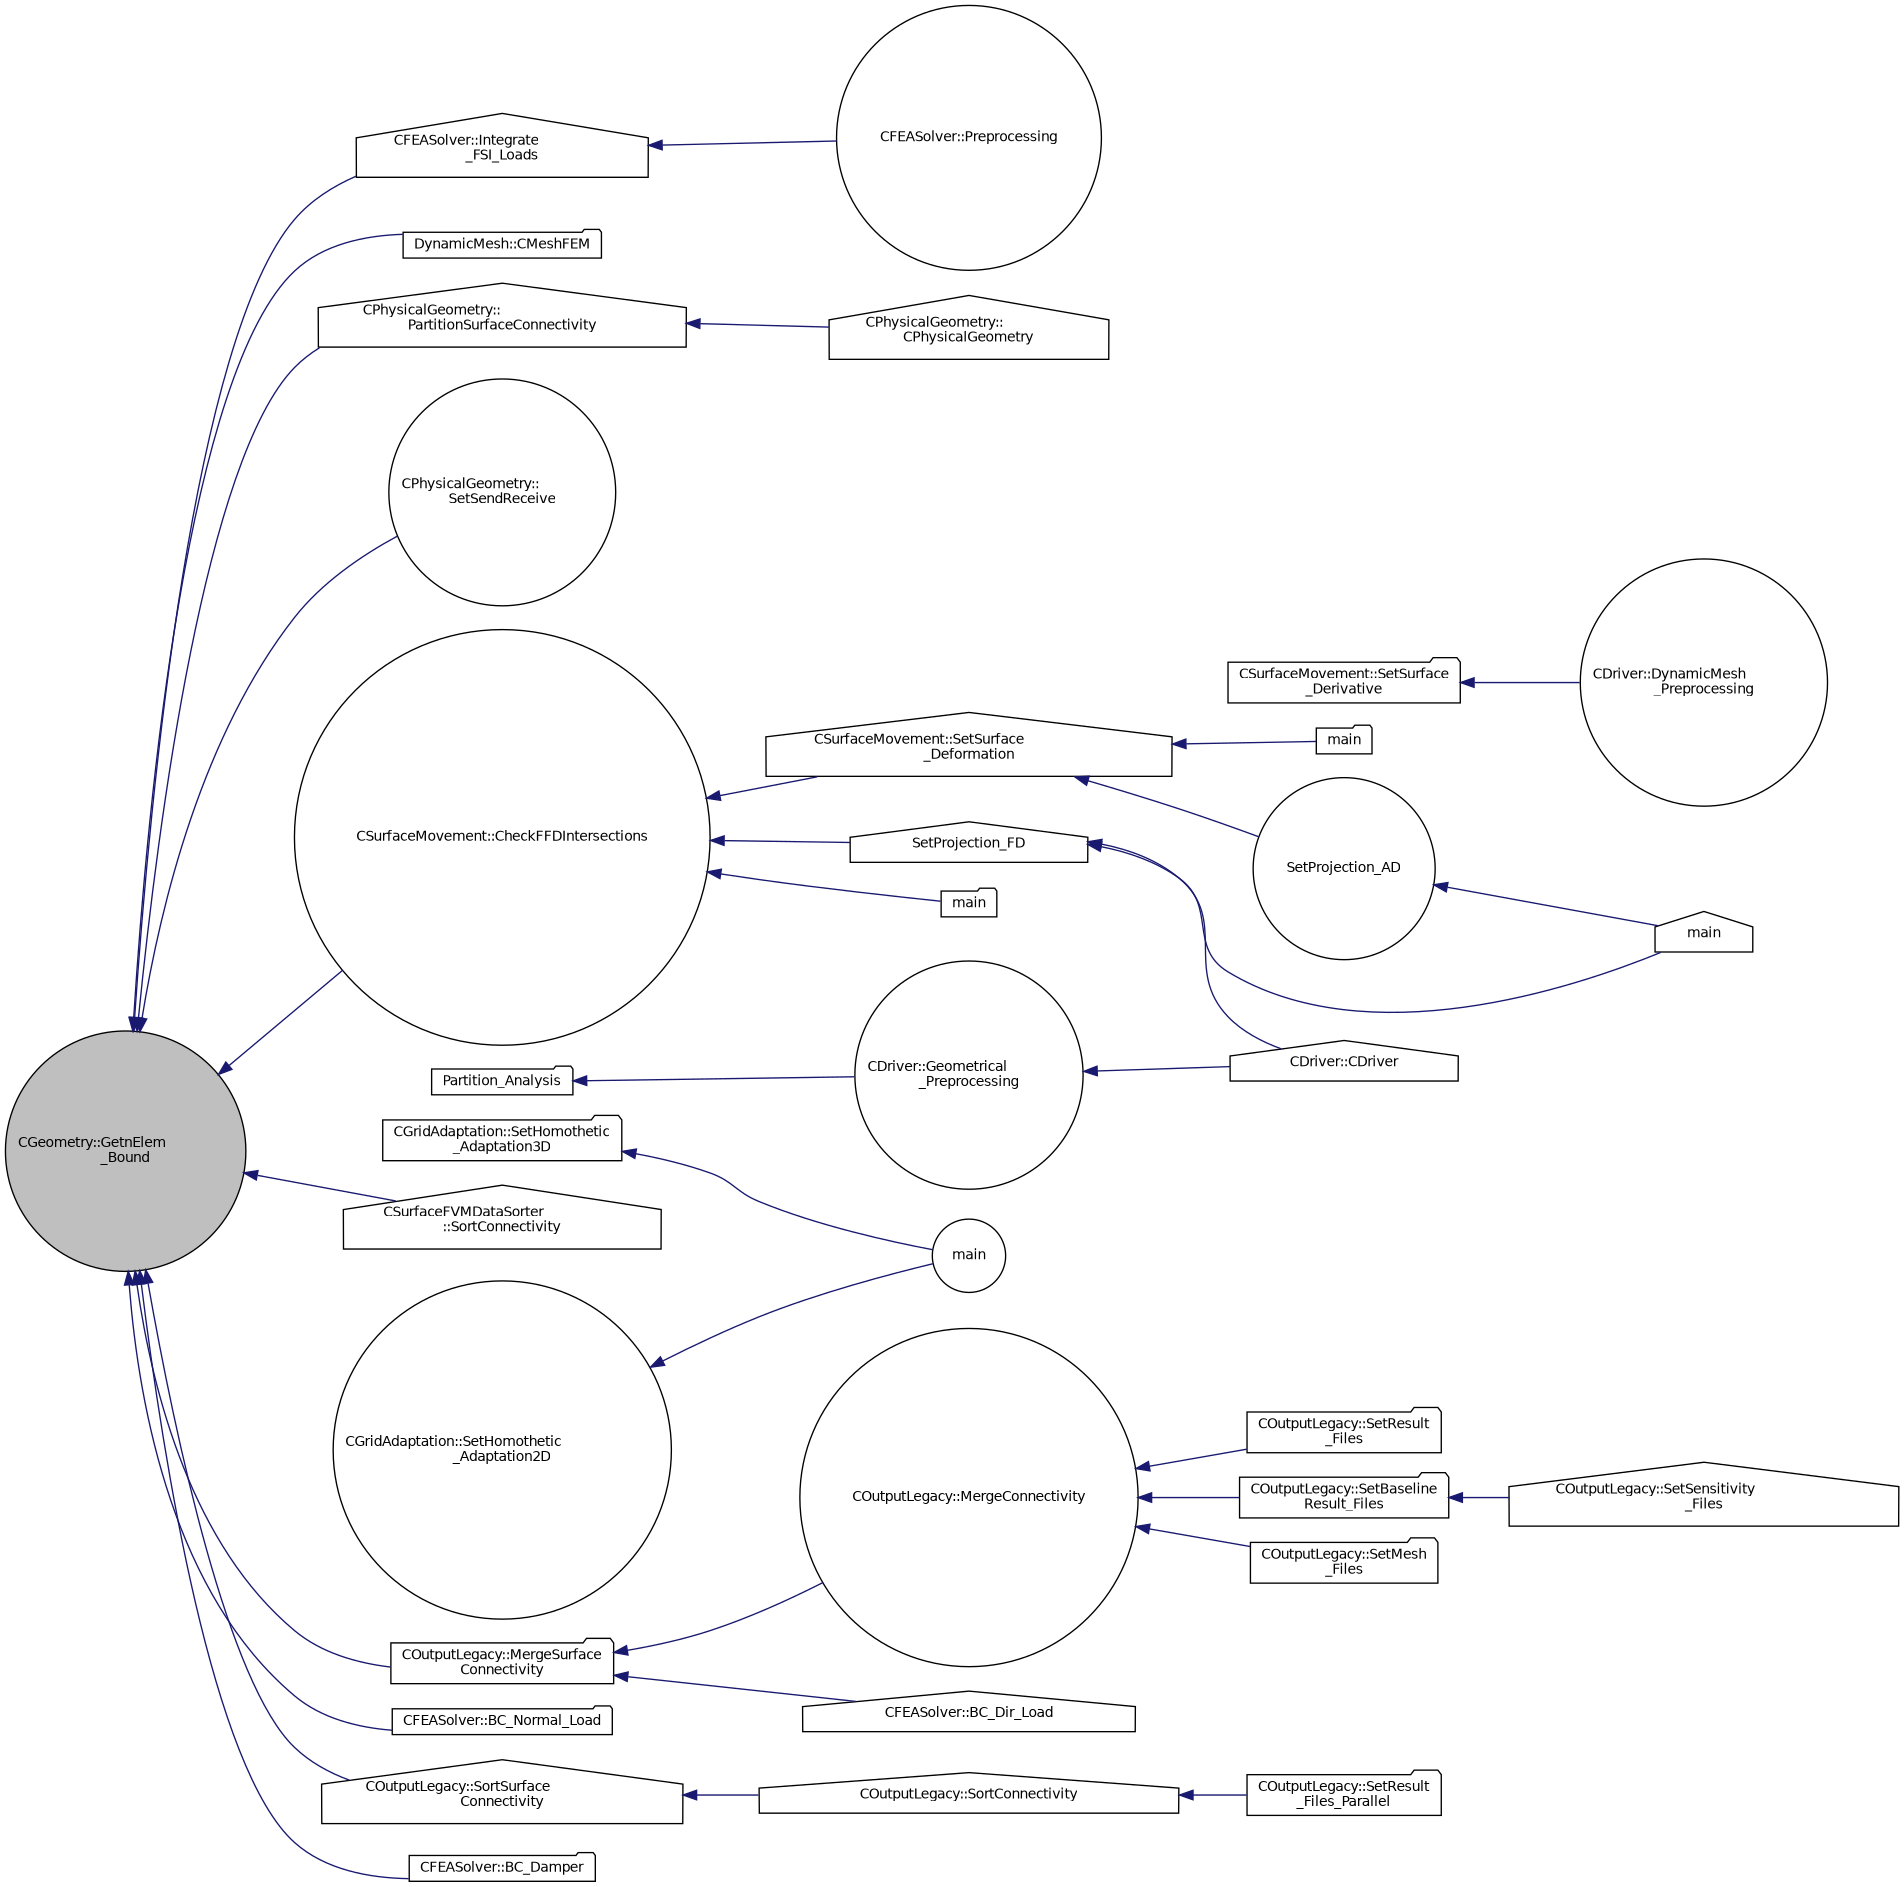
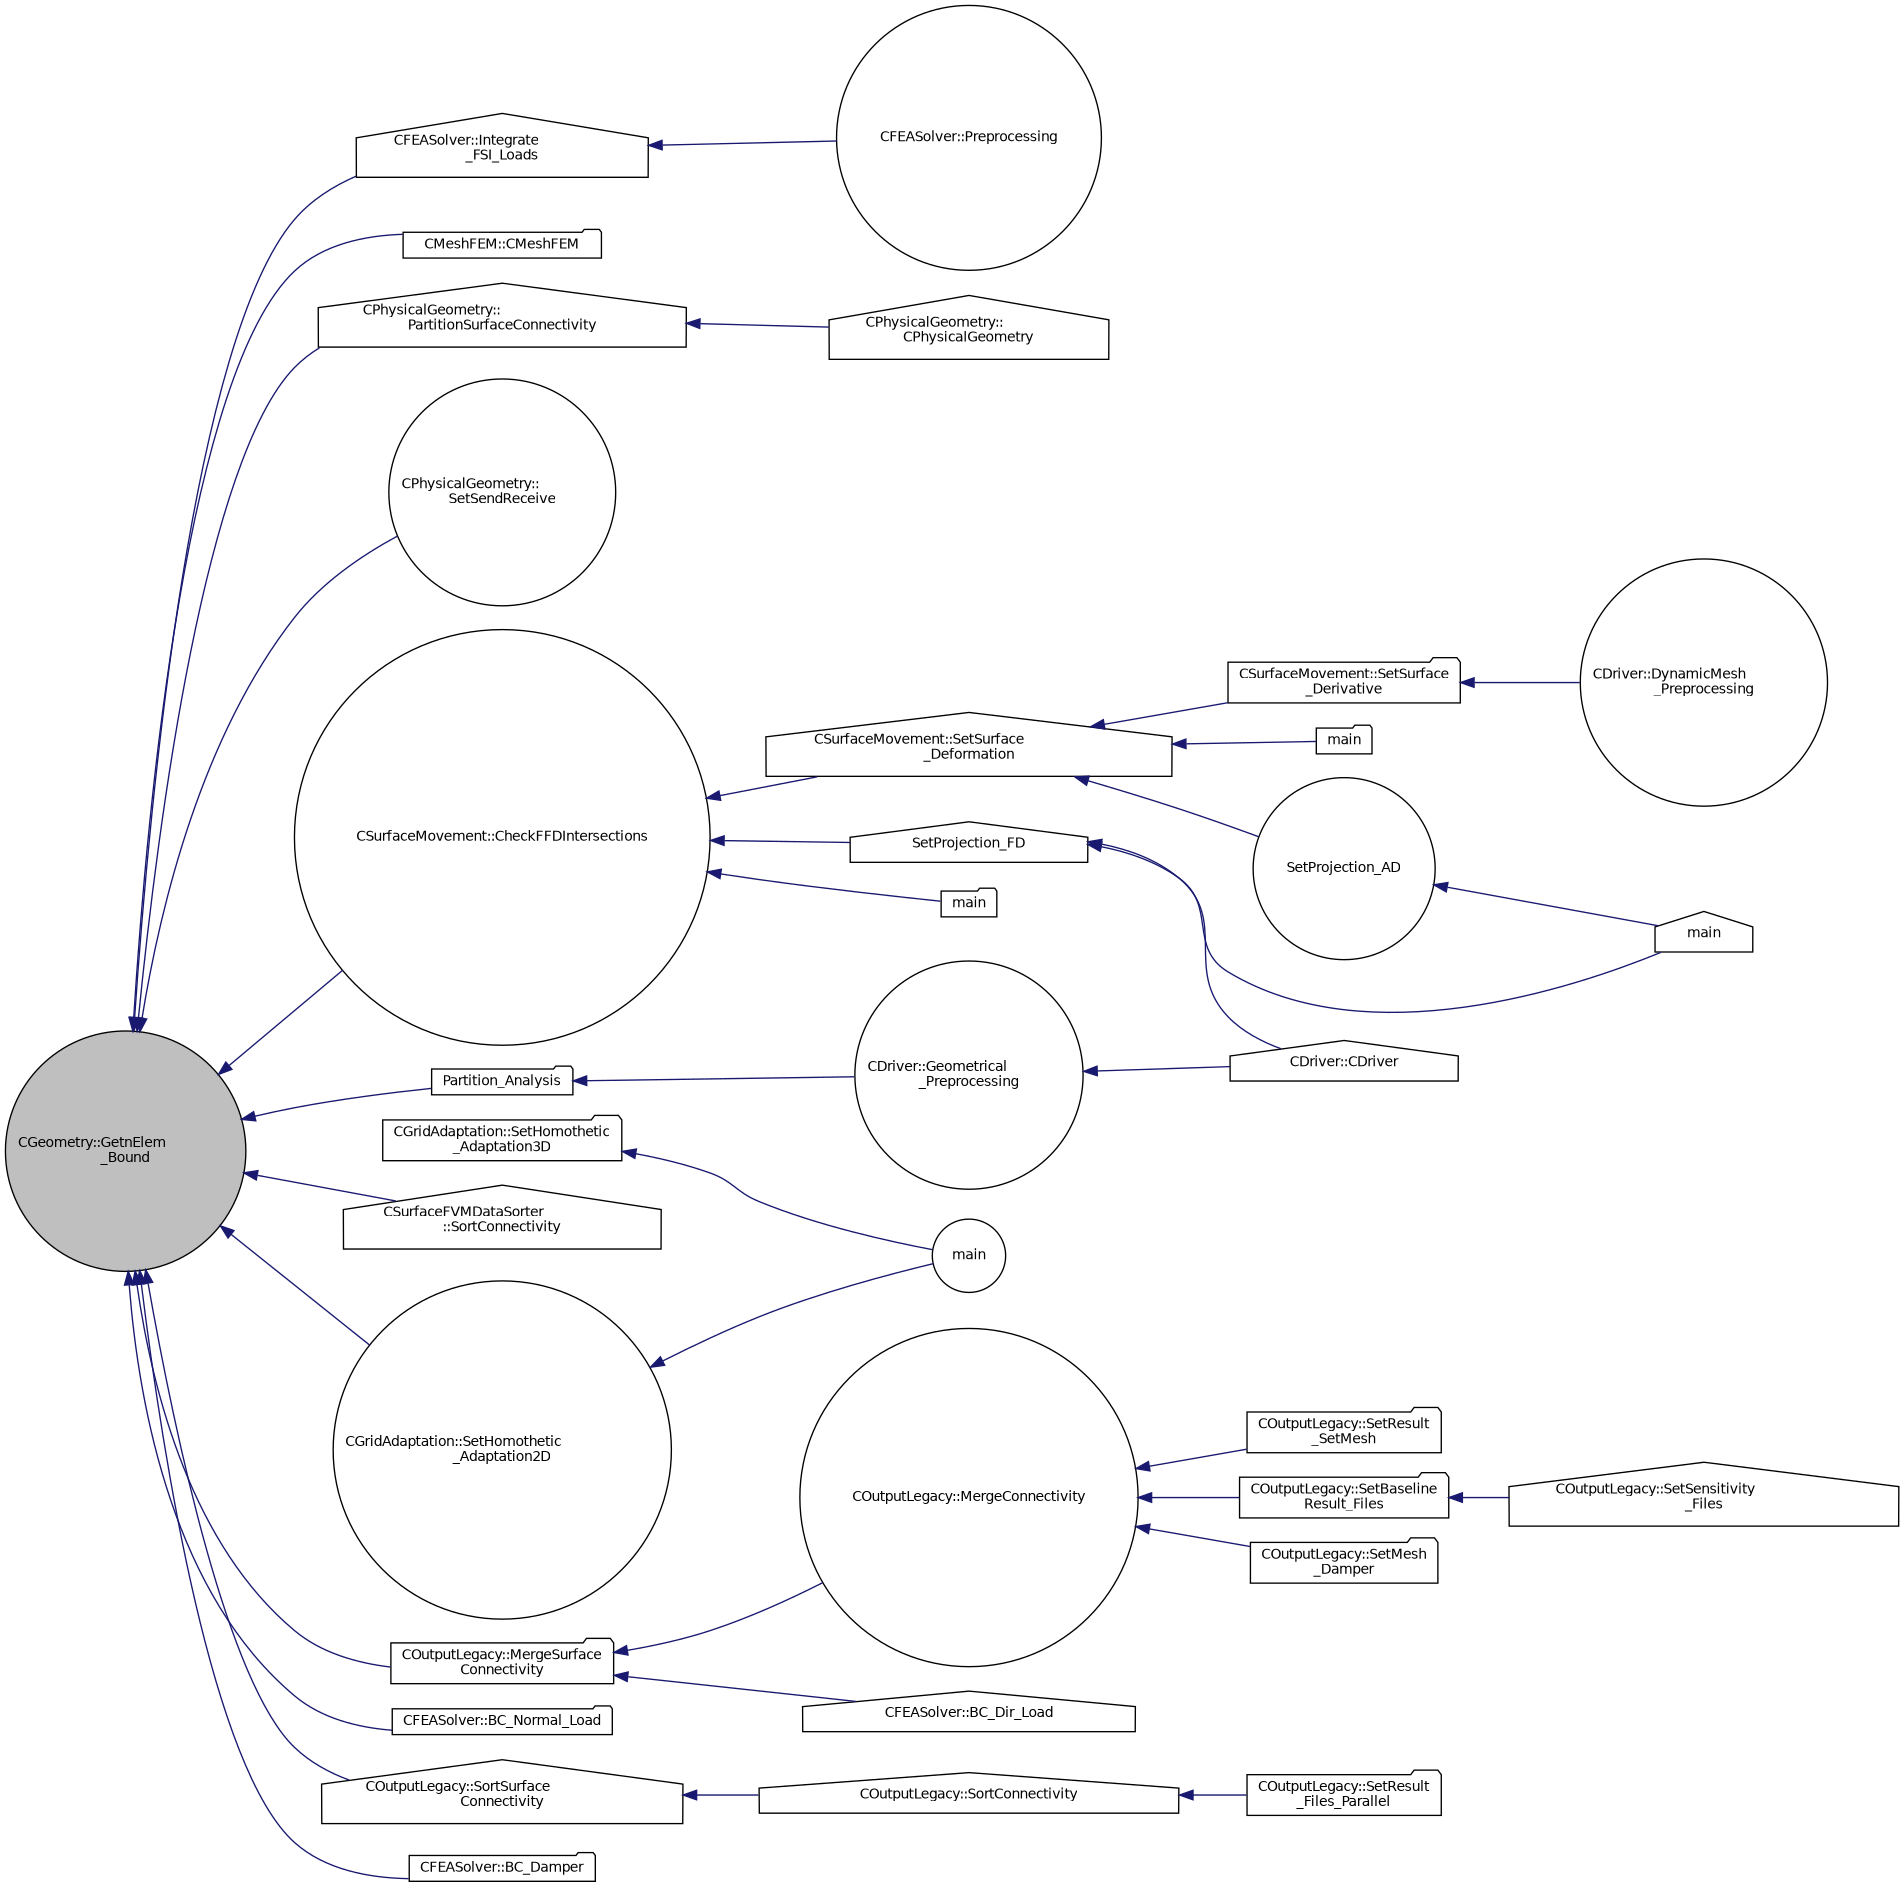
(502, 245) -> (502, 245)
none -> (1166, 713)
none -> (343, 1100)
none -> (300, 1290)
(1344, 1432) -> (1344, 1432)
(1344, 1563) -> (1344, 1563)
